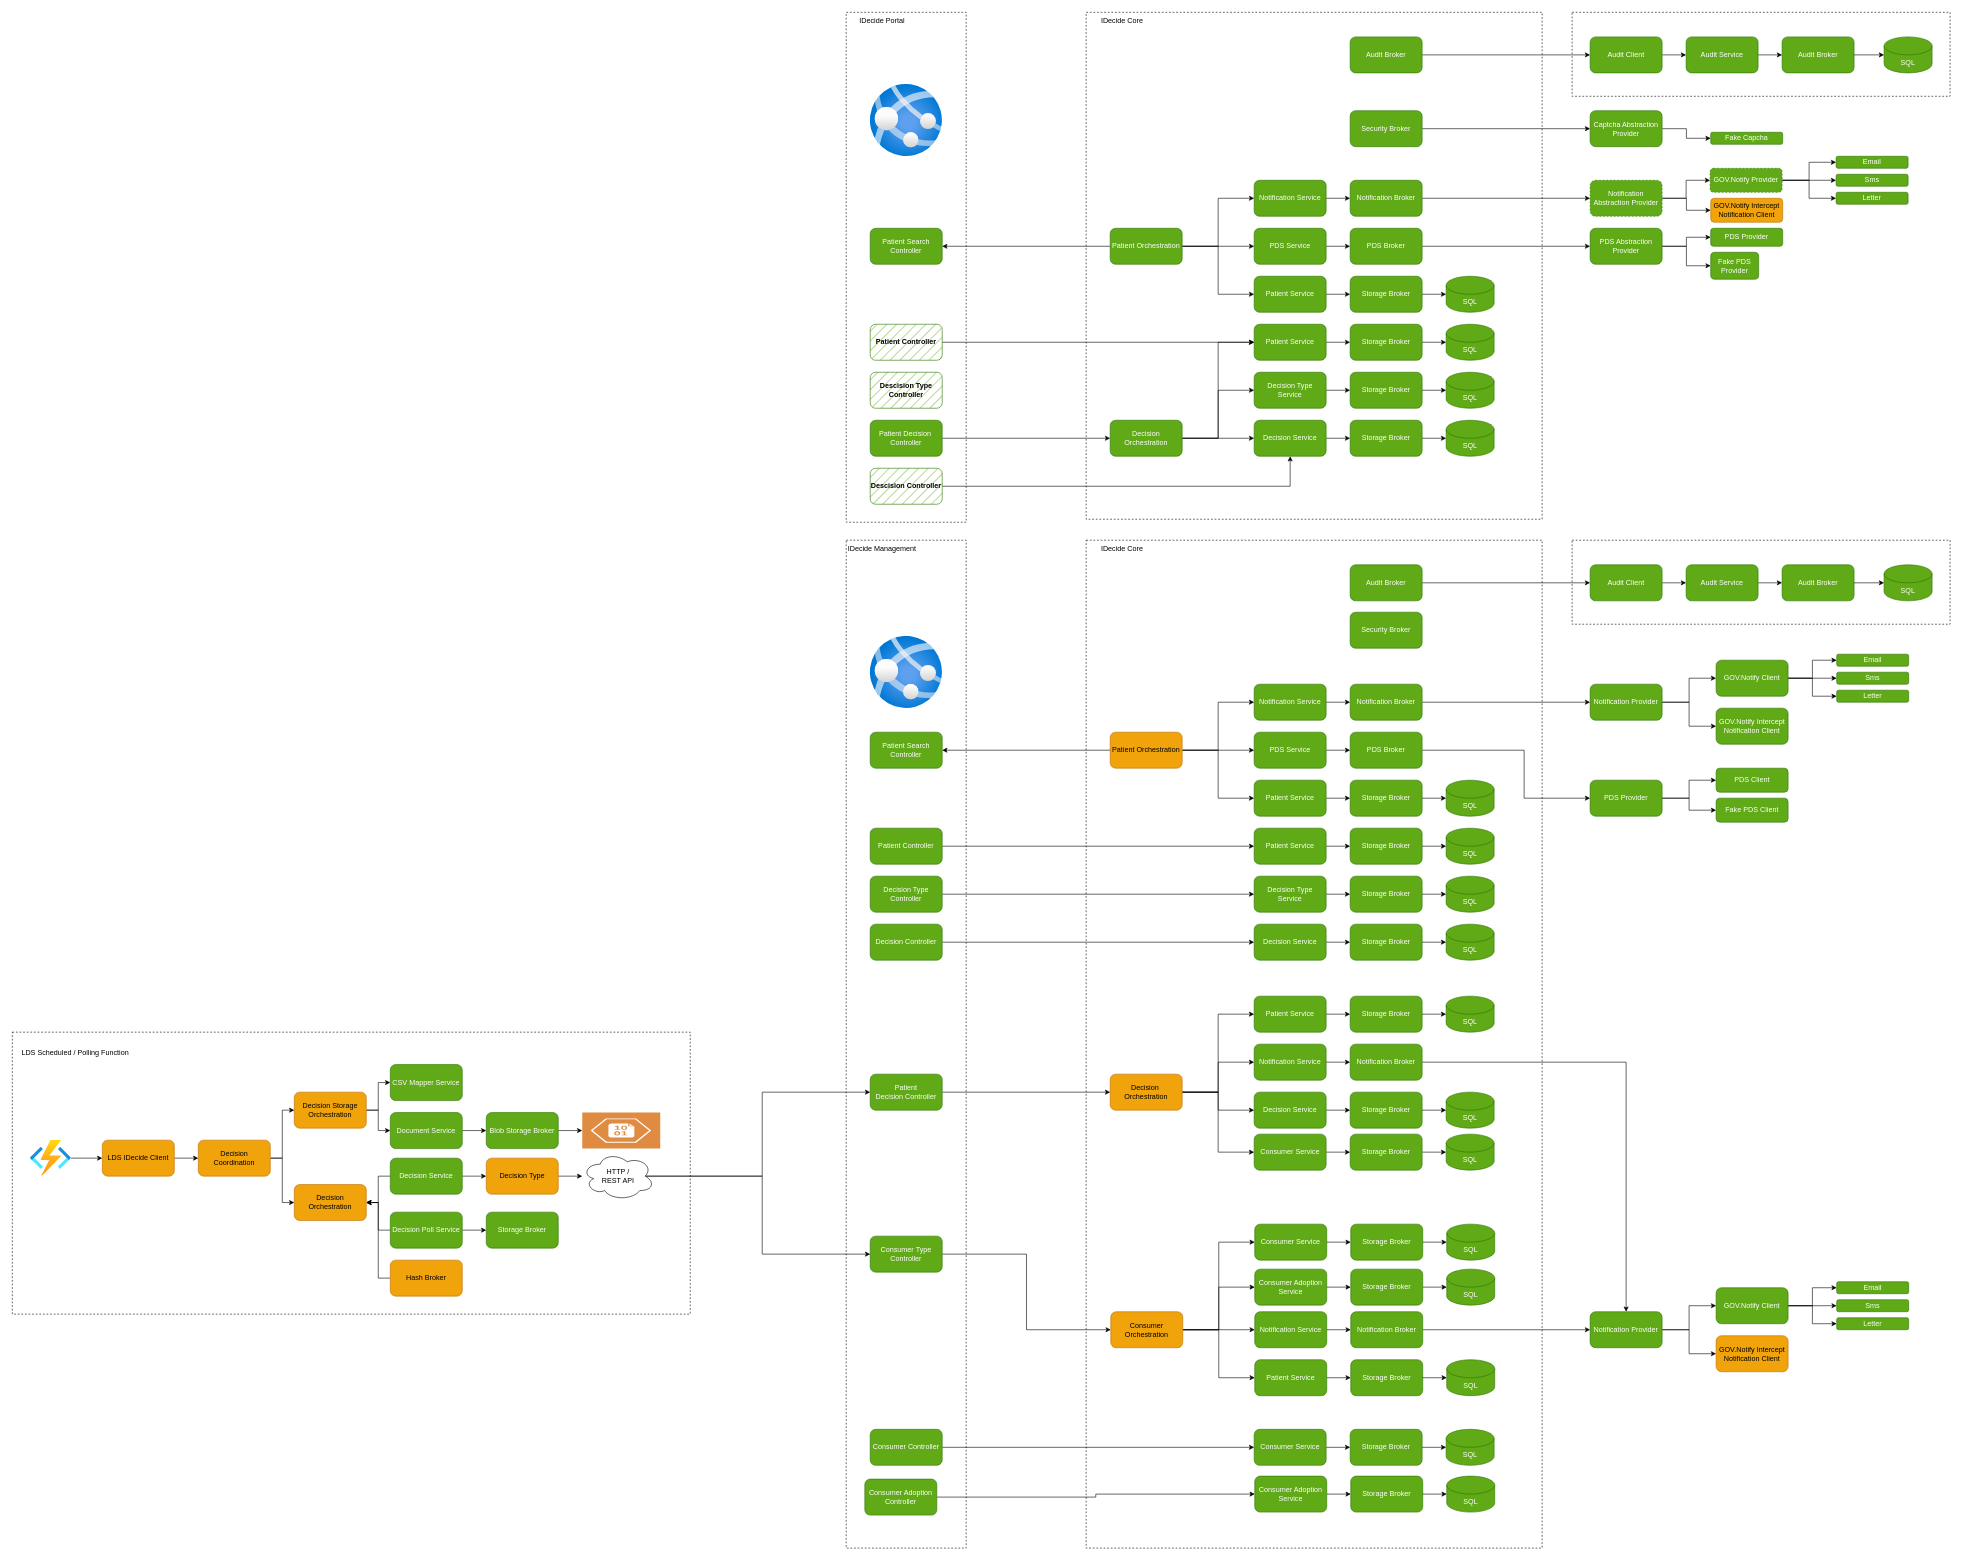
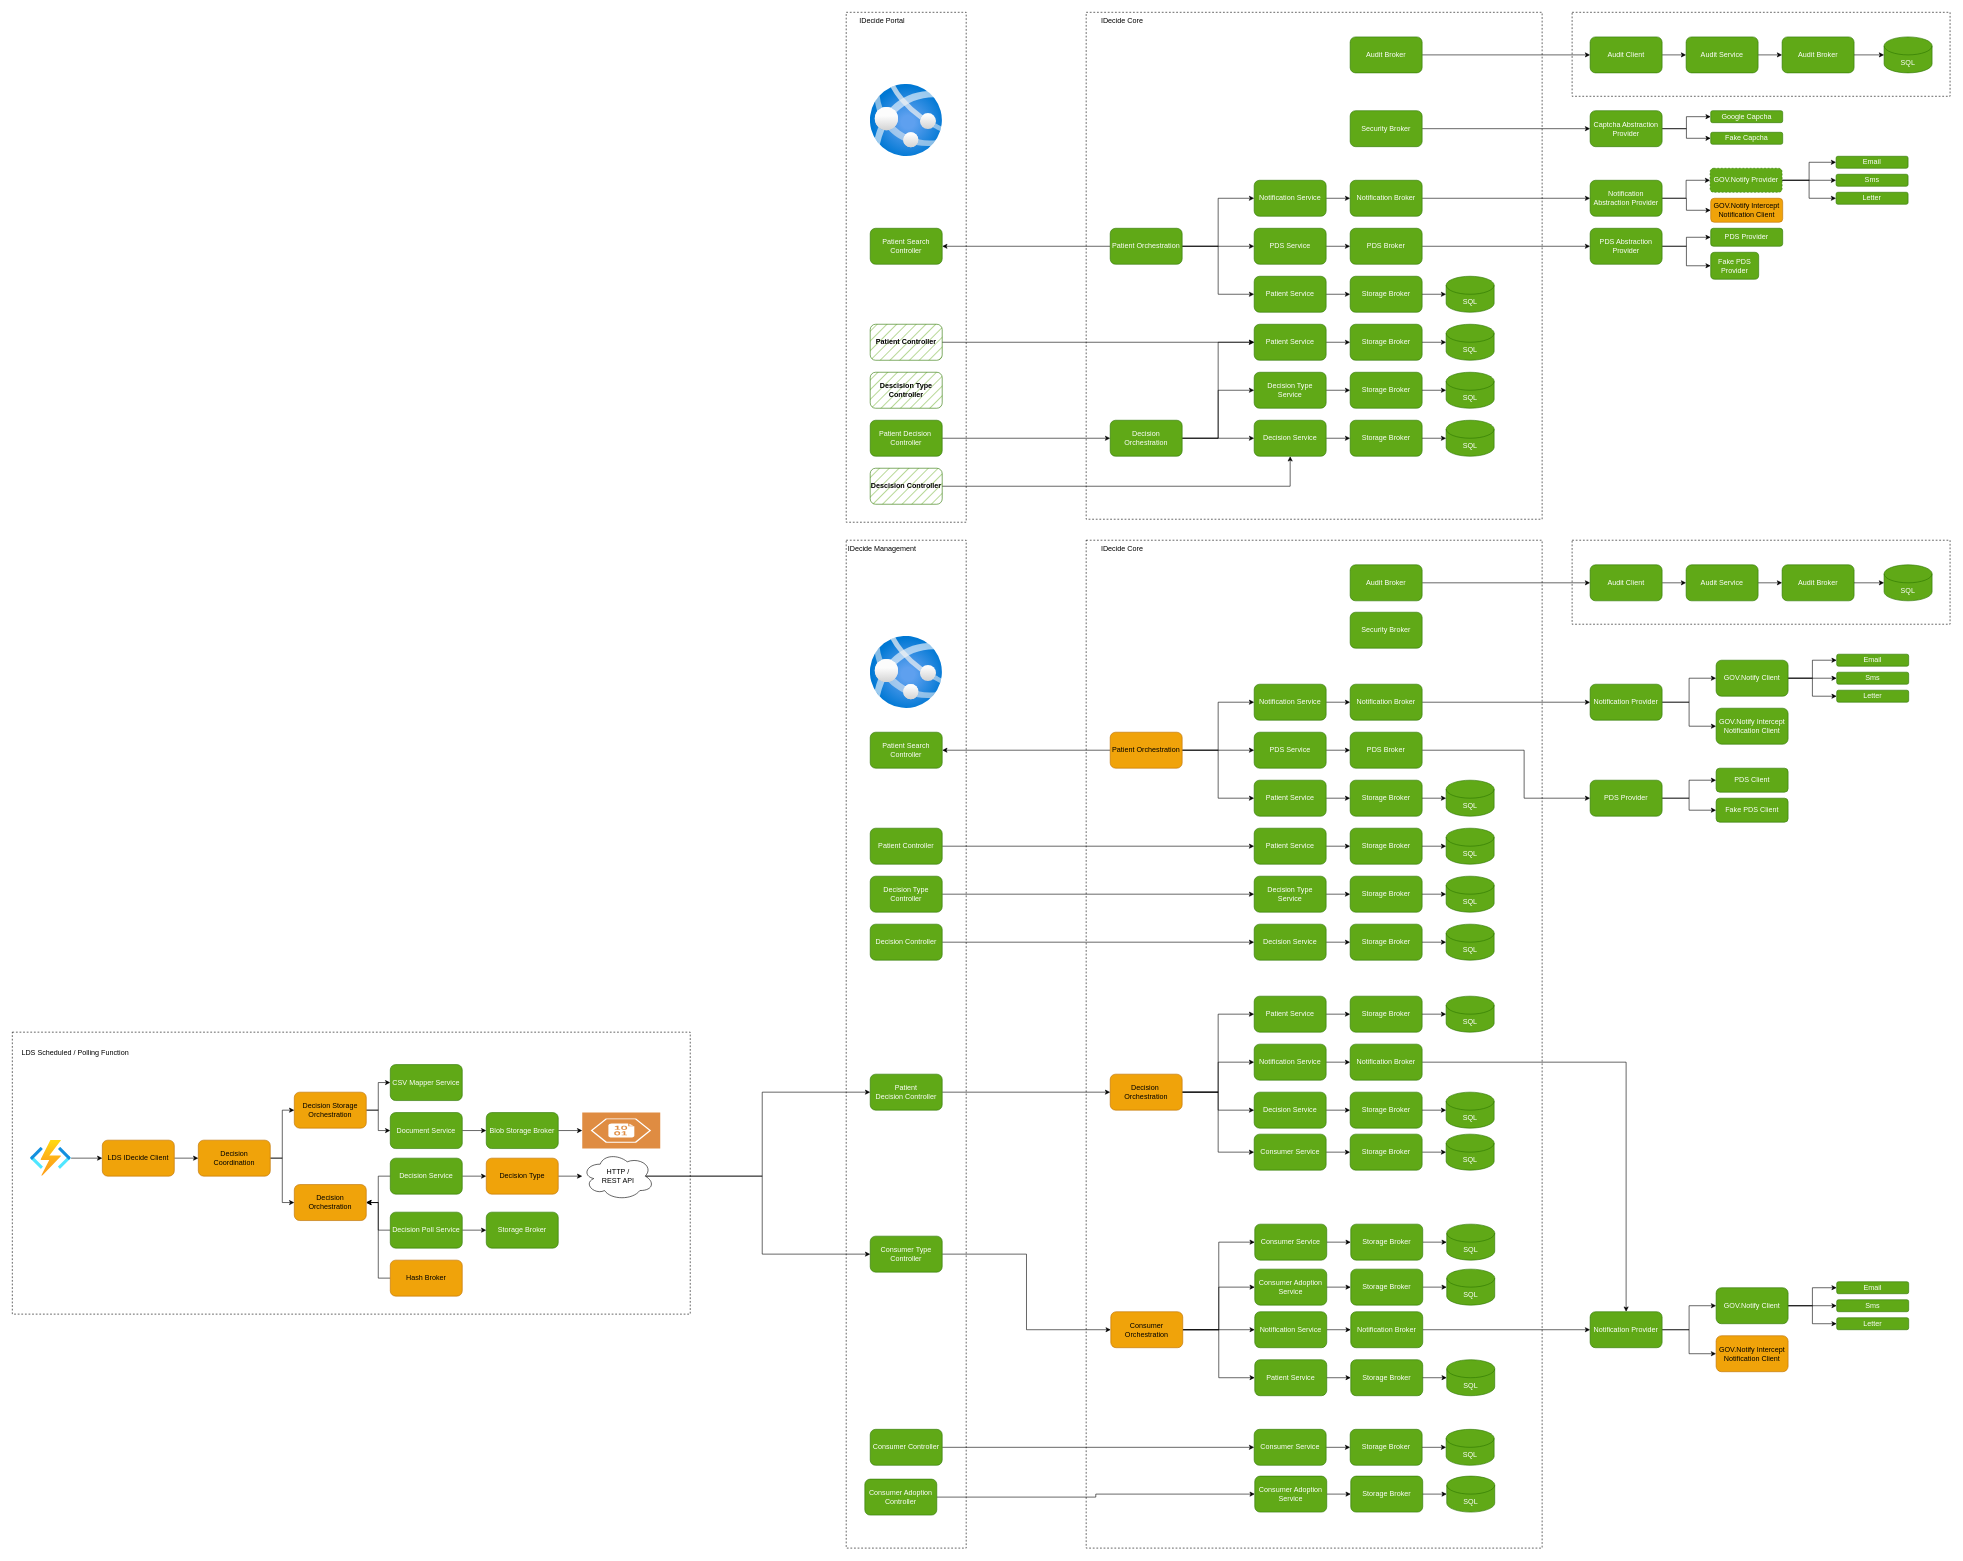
none -> (1747, 117)
none -> (1687, 122)
(1626, 198) -> (1626, 198)
